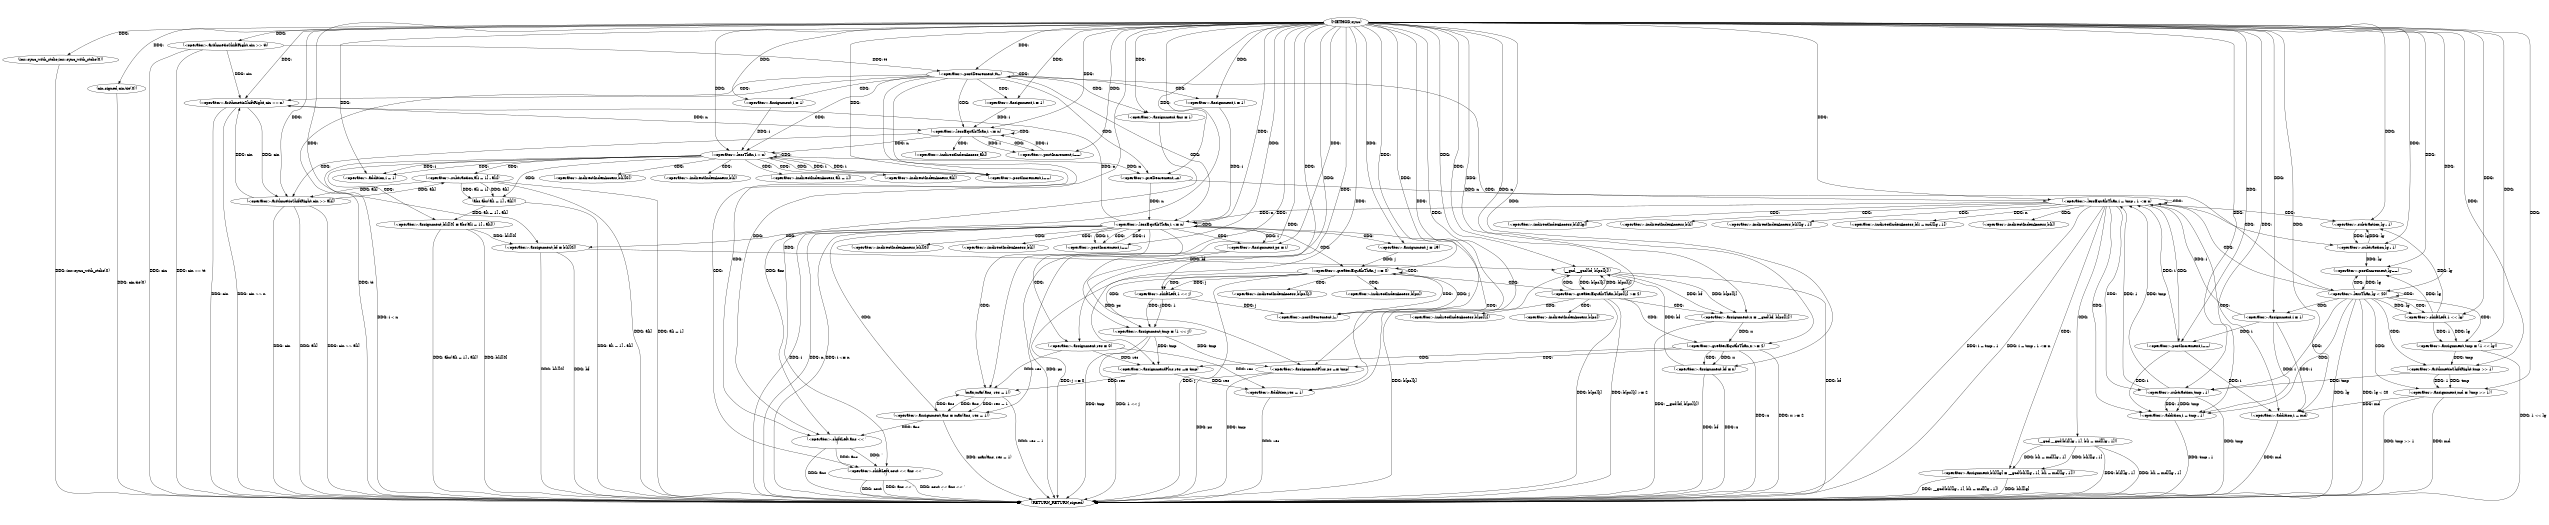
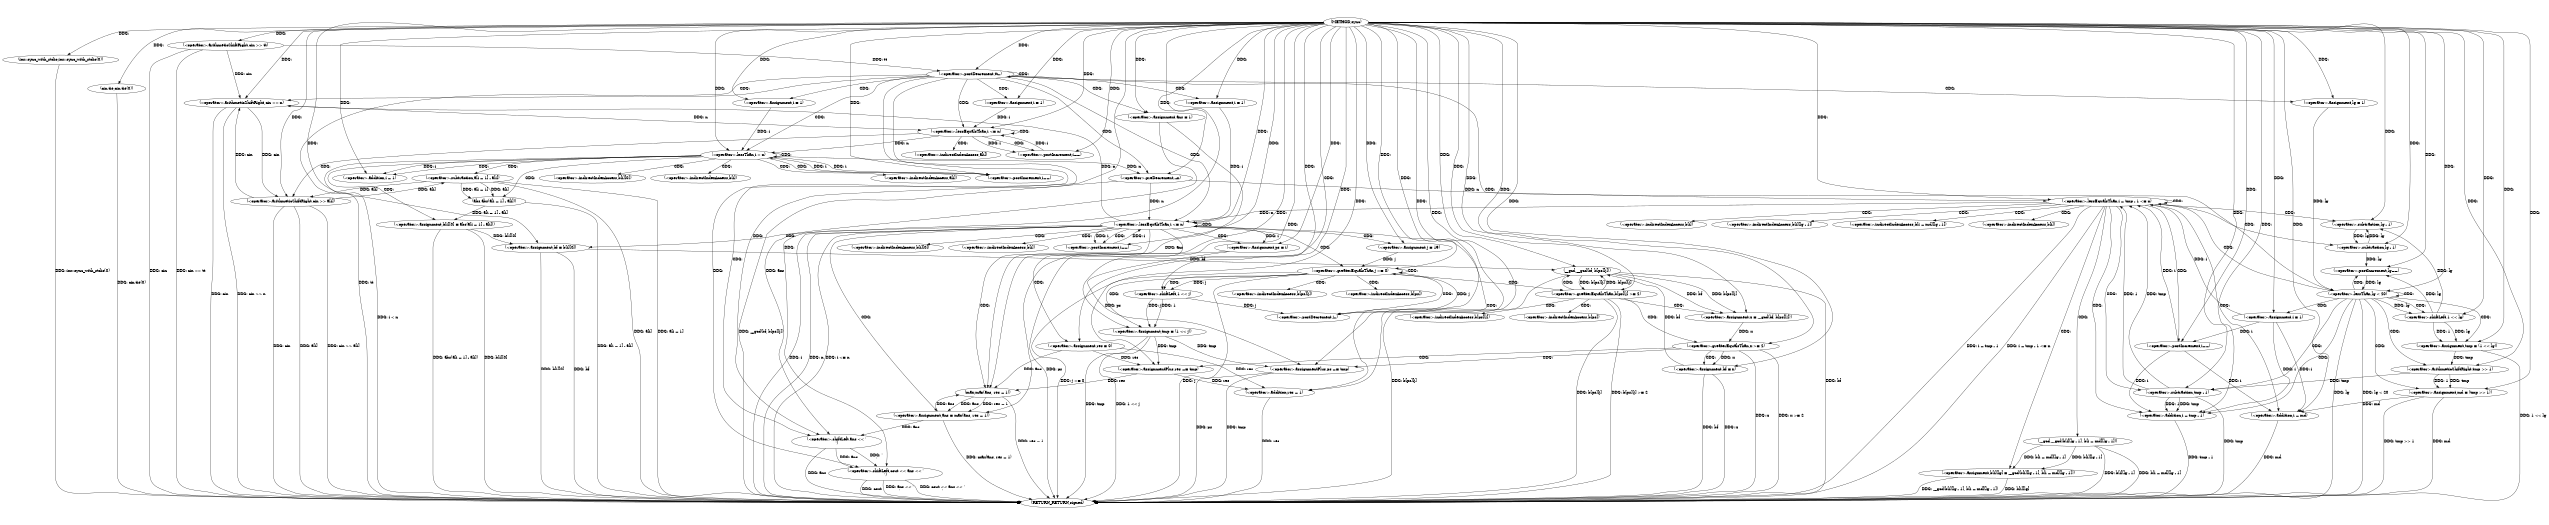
(117, 89) -> (117, 89)
none -> (2335, 103)
(811, 178) -> none
(1330, 178) -> (1330, 178)
(1506, 190) -> (1506, 190)
(2021, 213) -> (2021, 213)
(1548, 225) -> none
none -> (1153, 252)
(719, 271) -> (719, 271)
(1033, 369) -> (1033, 369)
(1611, 494) -> (742, 316)
